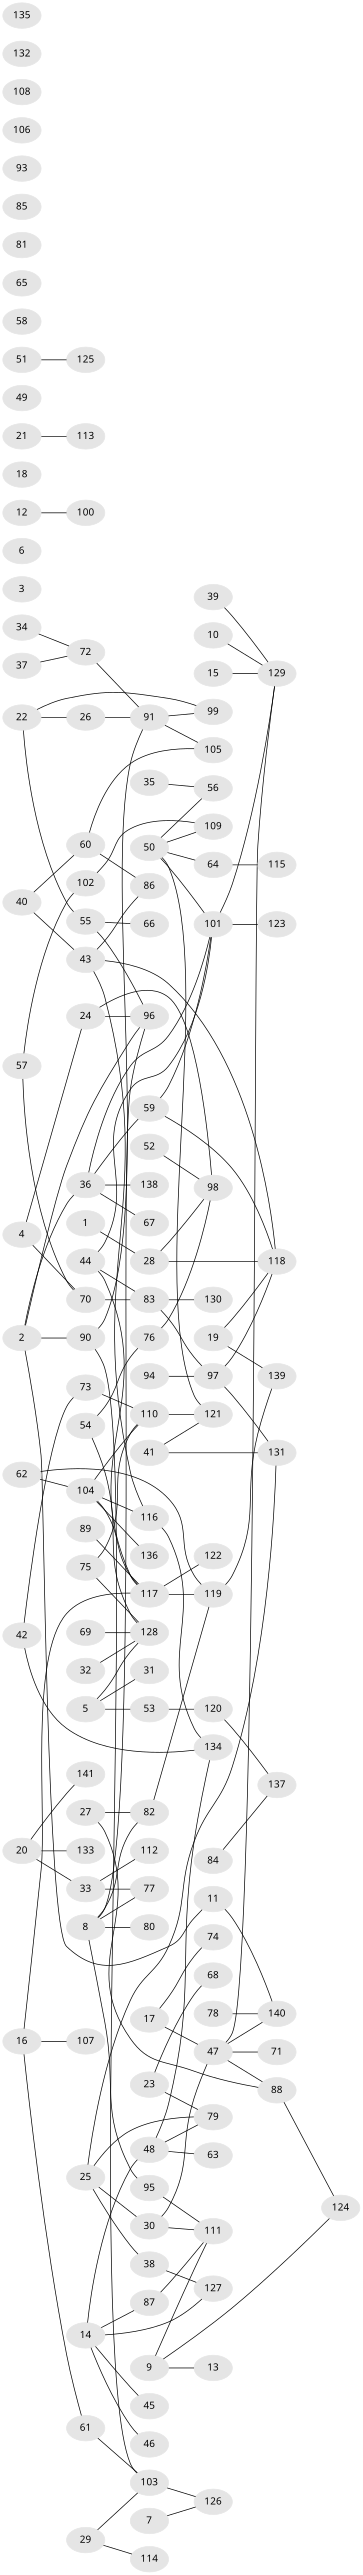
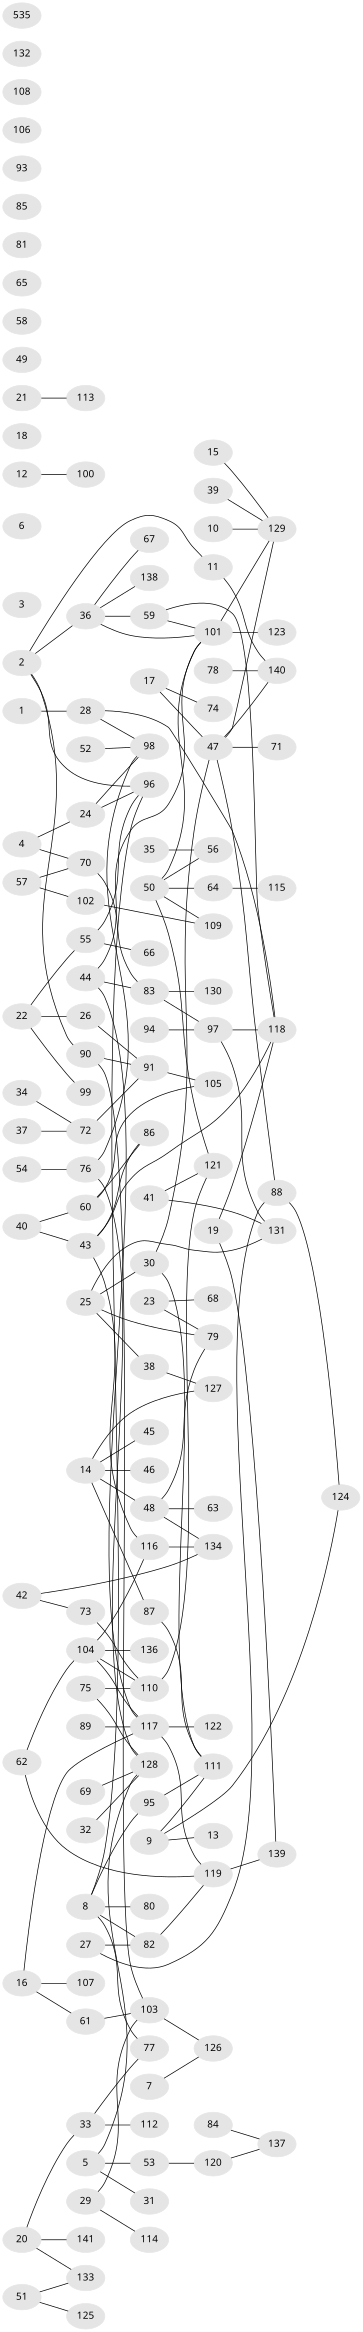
(22, 16) -> (22, 16)
(181, 715) -> none
(113, 1531) -> (114, 1555)
none -> (54, 2288)
